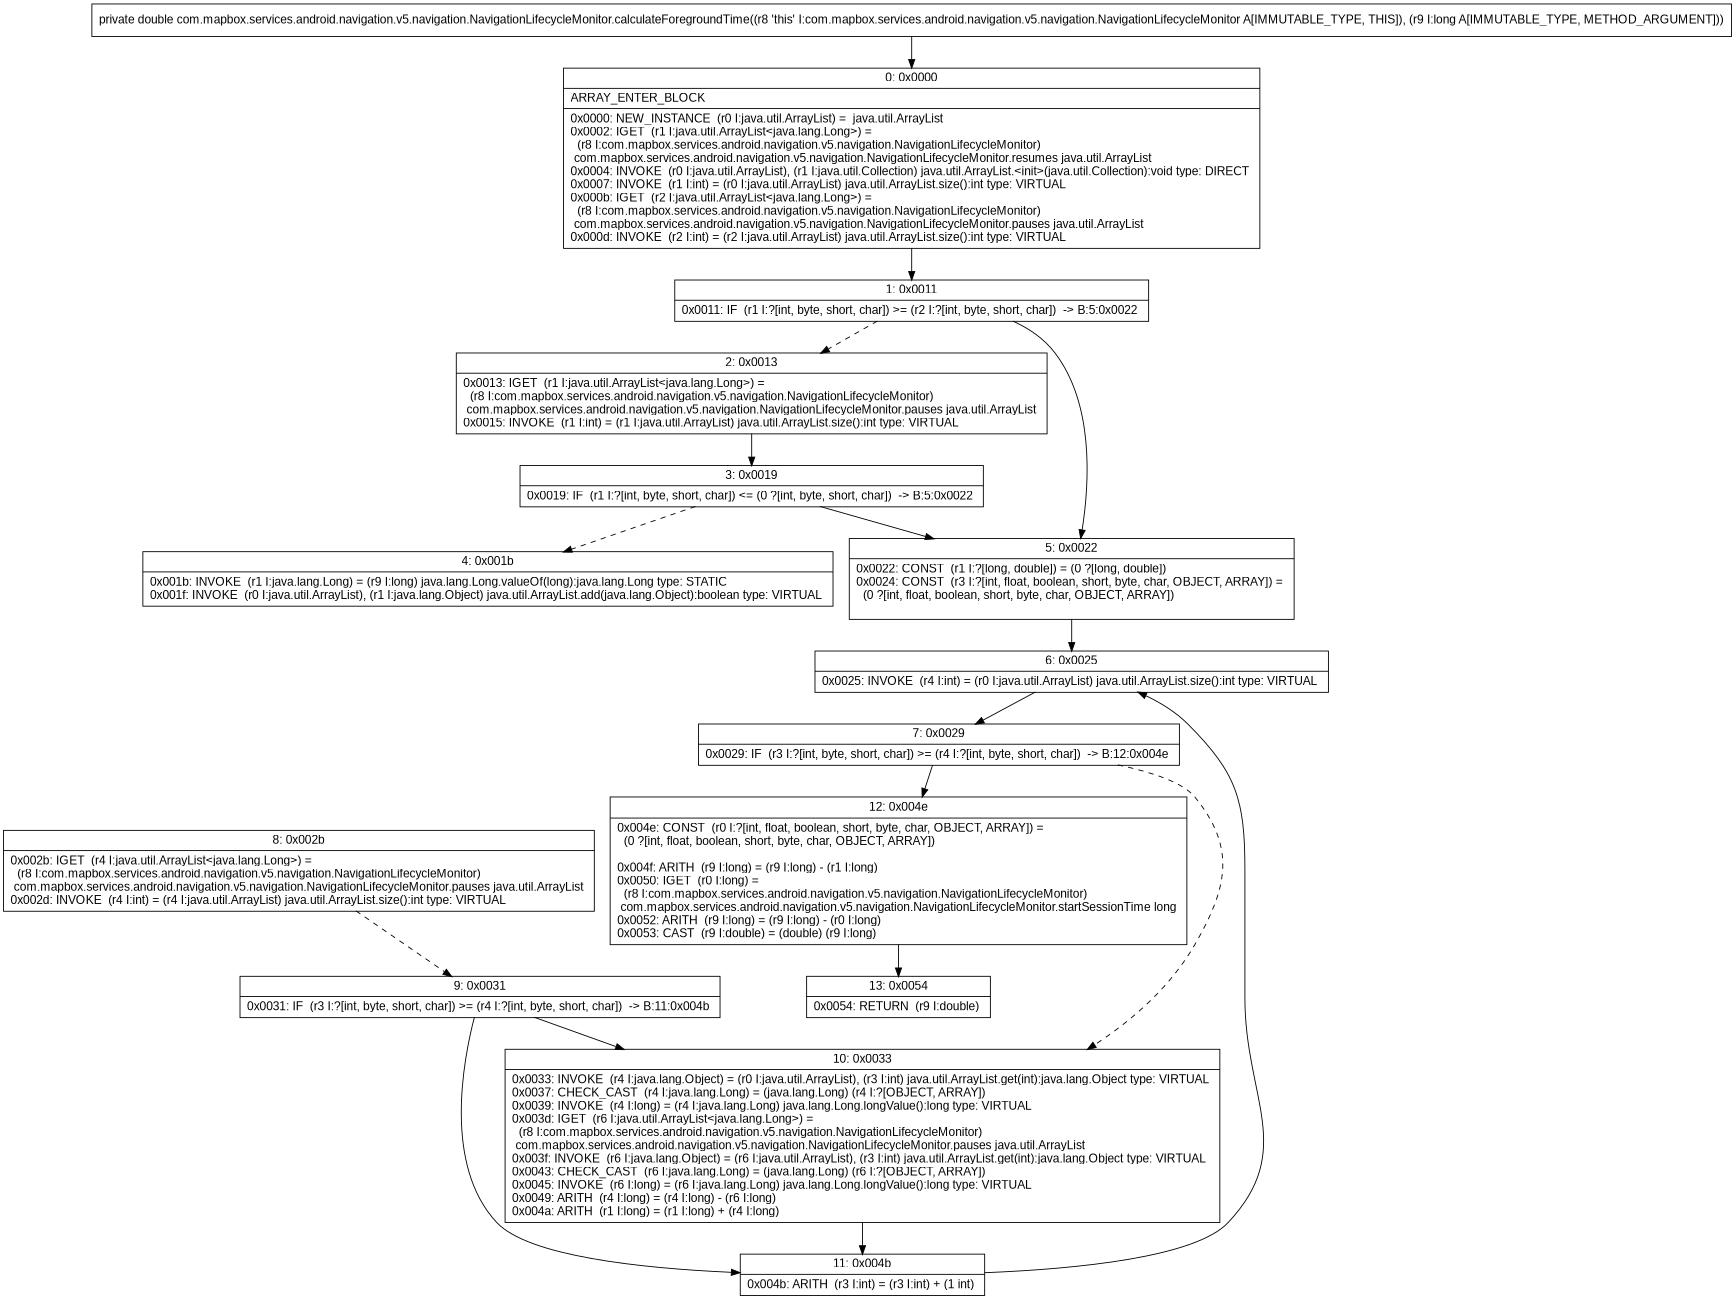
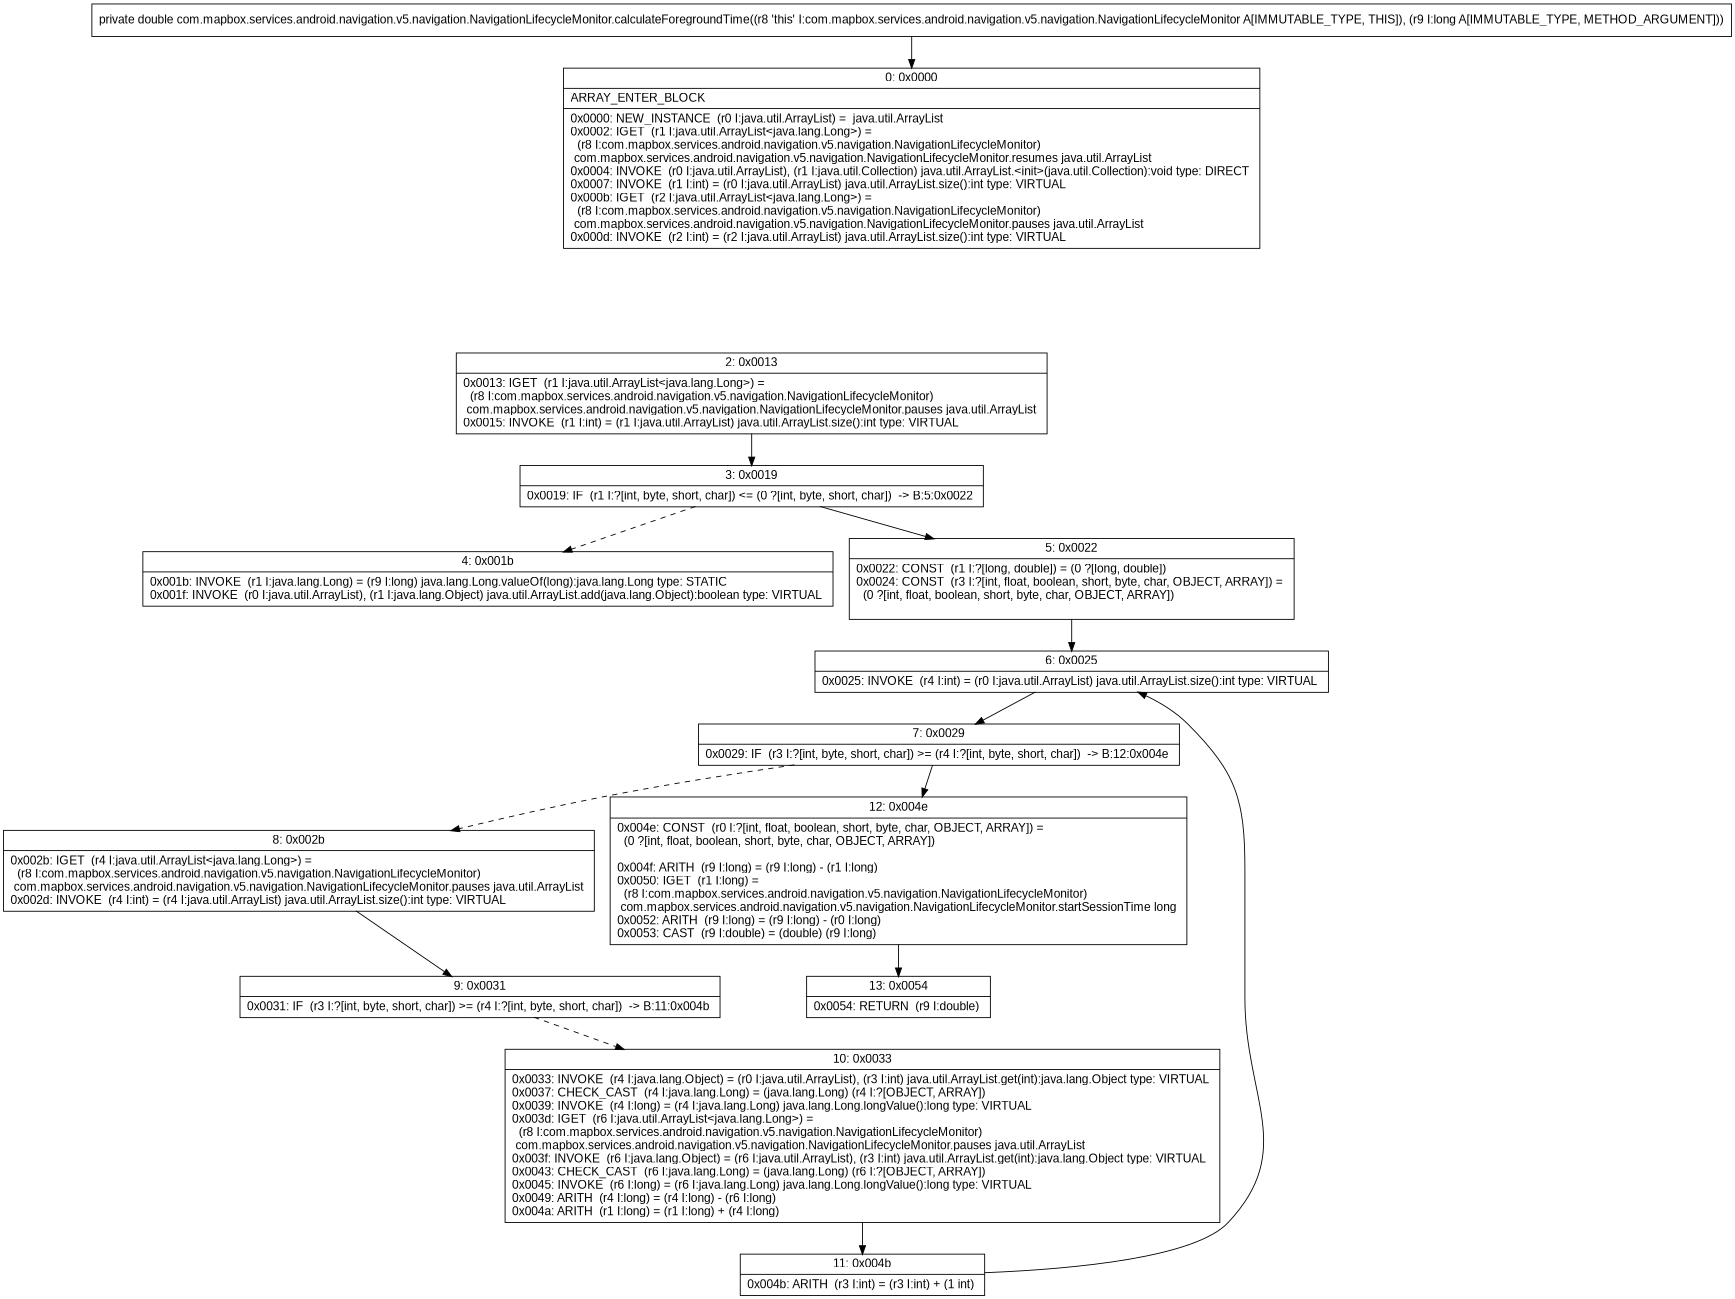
(912, 301) -> none
(690, 881) -> (690, 881)
(1216, 899) -> (626, 792)
(400, 941) -> (400, 941)
(575, 1032) -> (575, 1032)
(508, 1231) -> none
